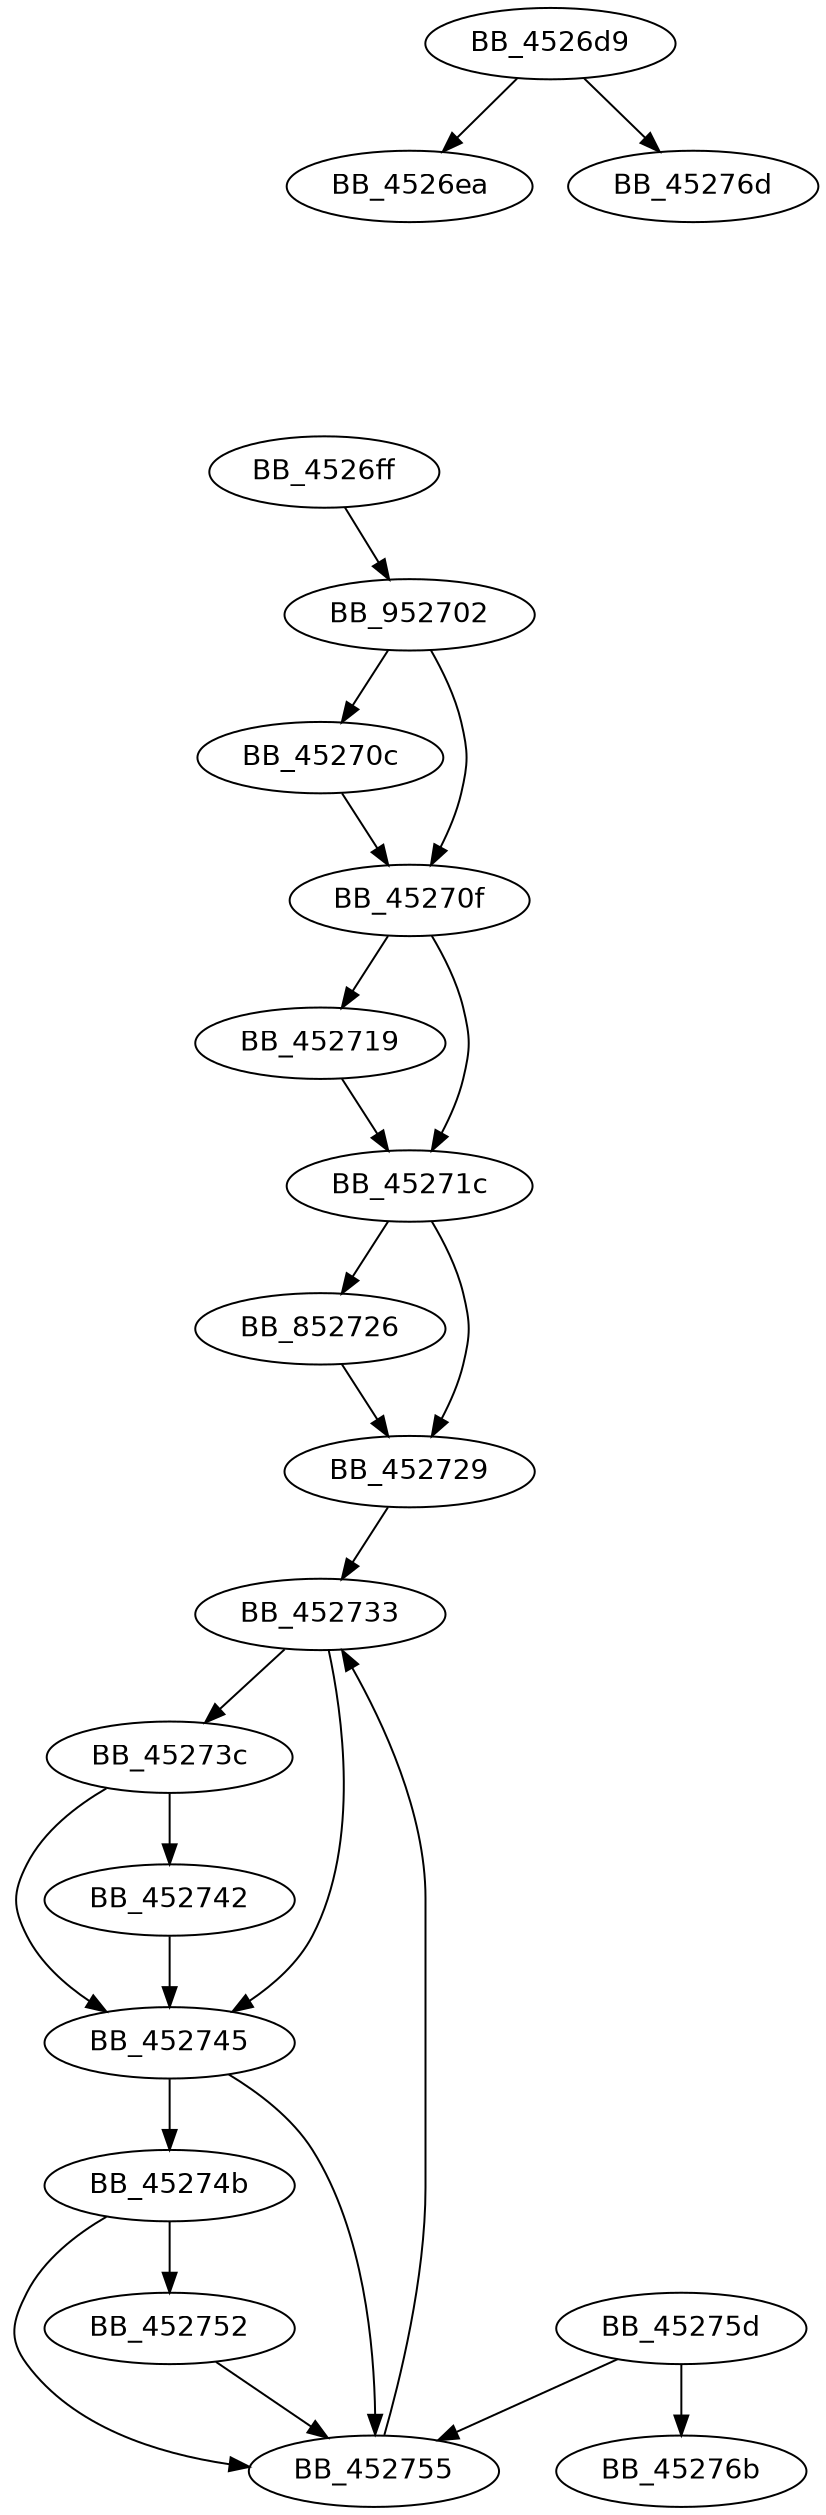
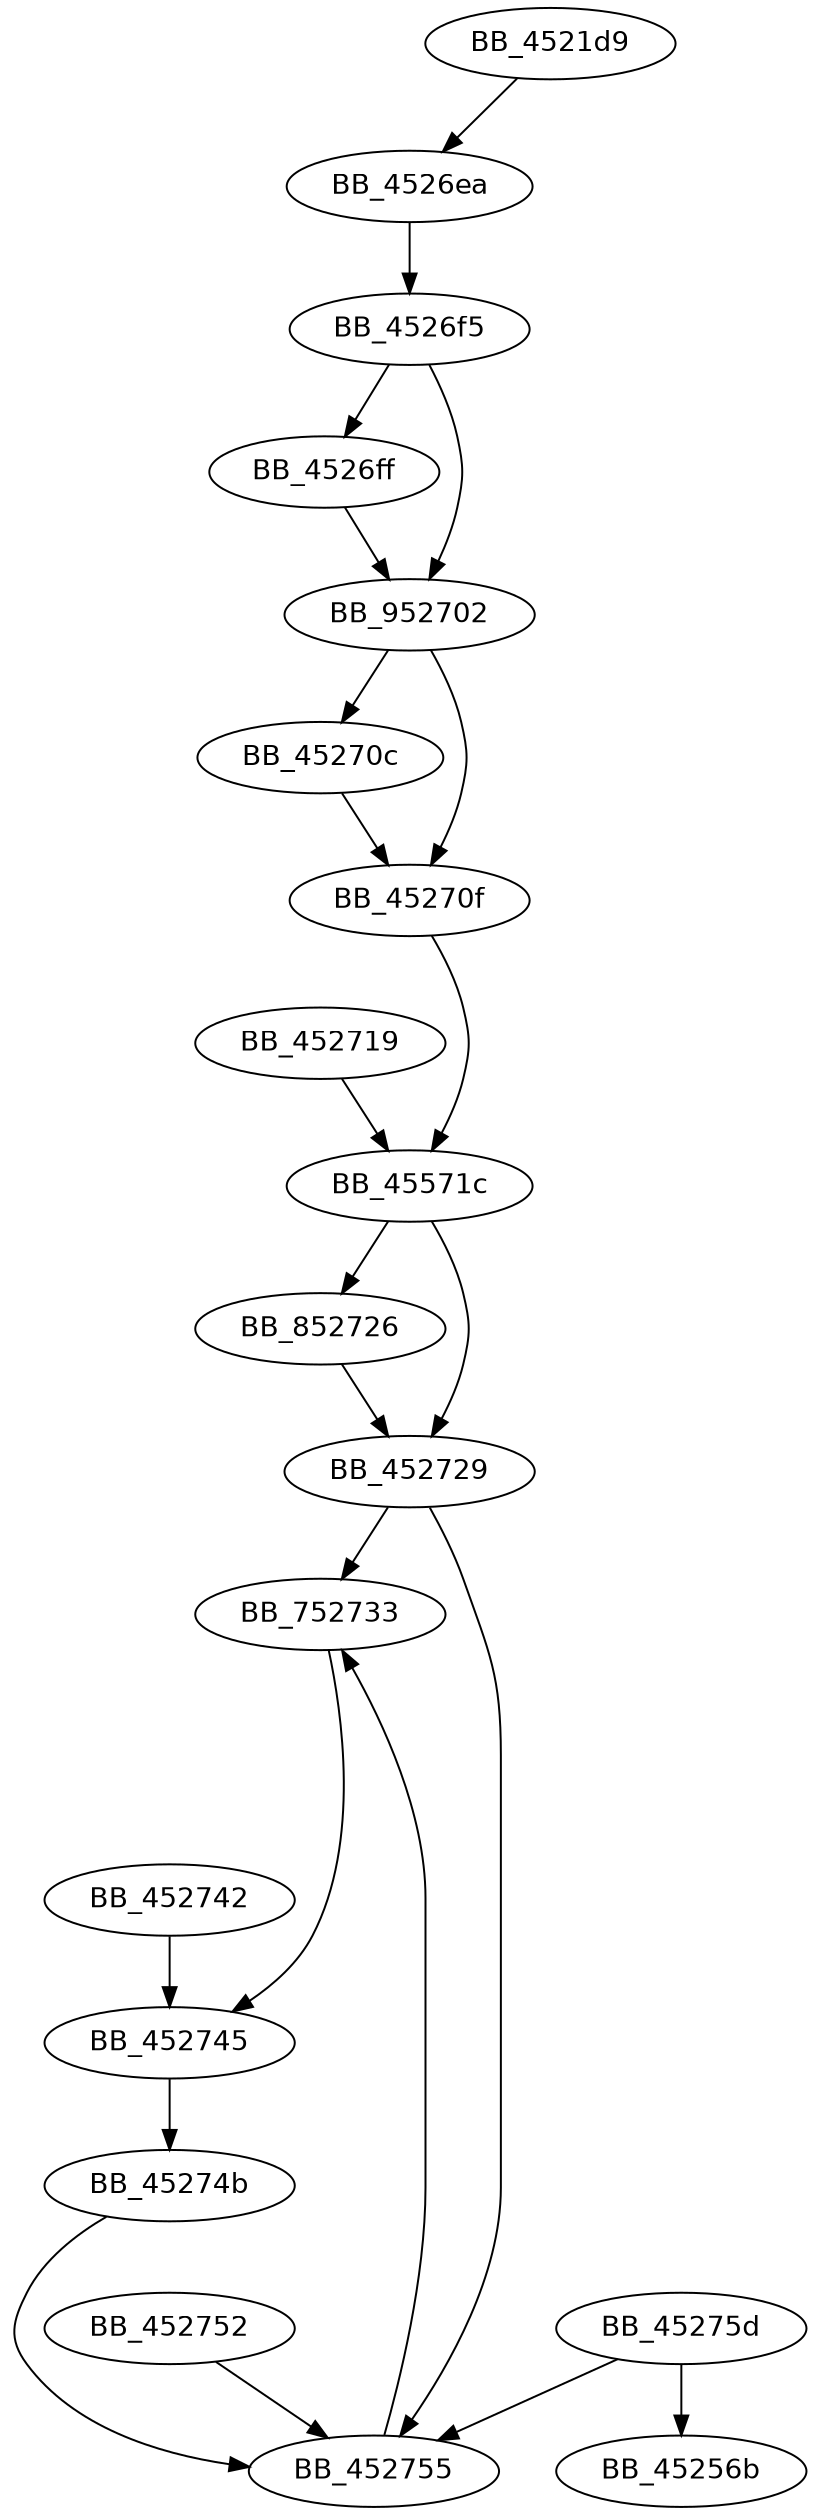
(550, 44) -> (550, 44)
(693, 186) -> none
none -> (410, 329)
(370, 964) -> none
(410, 1186) -> (410, 1186)
(320, 1614) -> (320, 1614)
(170, 1757) -> none
(346, 2223) -> (501, 1967)
(170, 2247) -> none
(681, 2471) -> (681, 2471)
